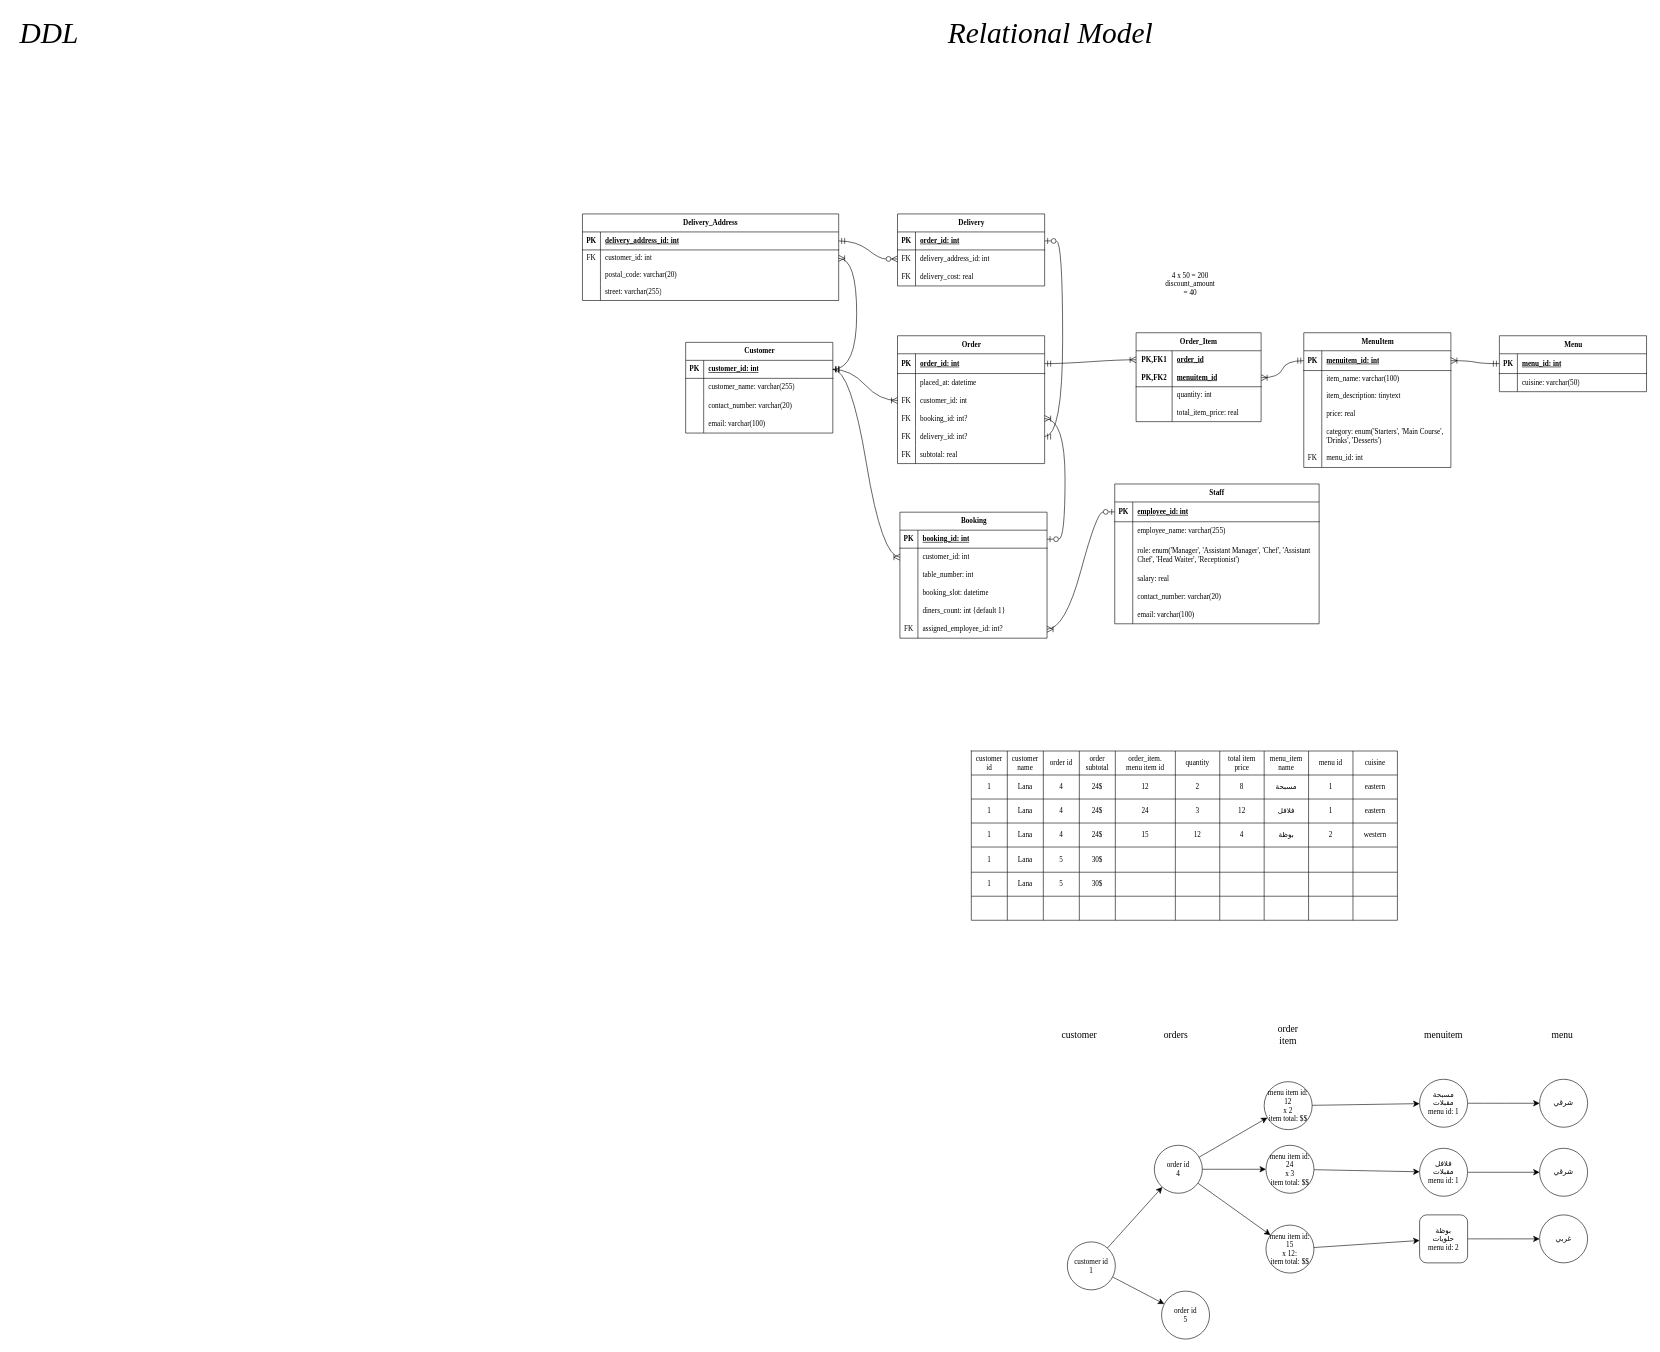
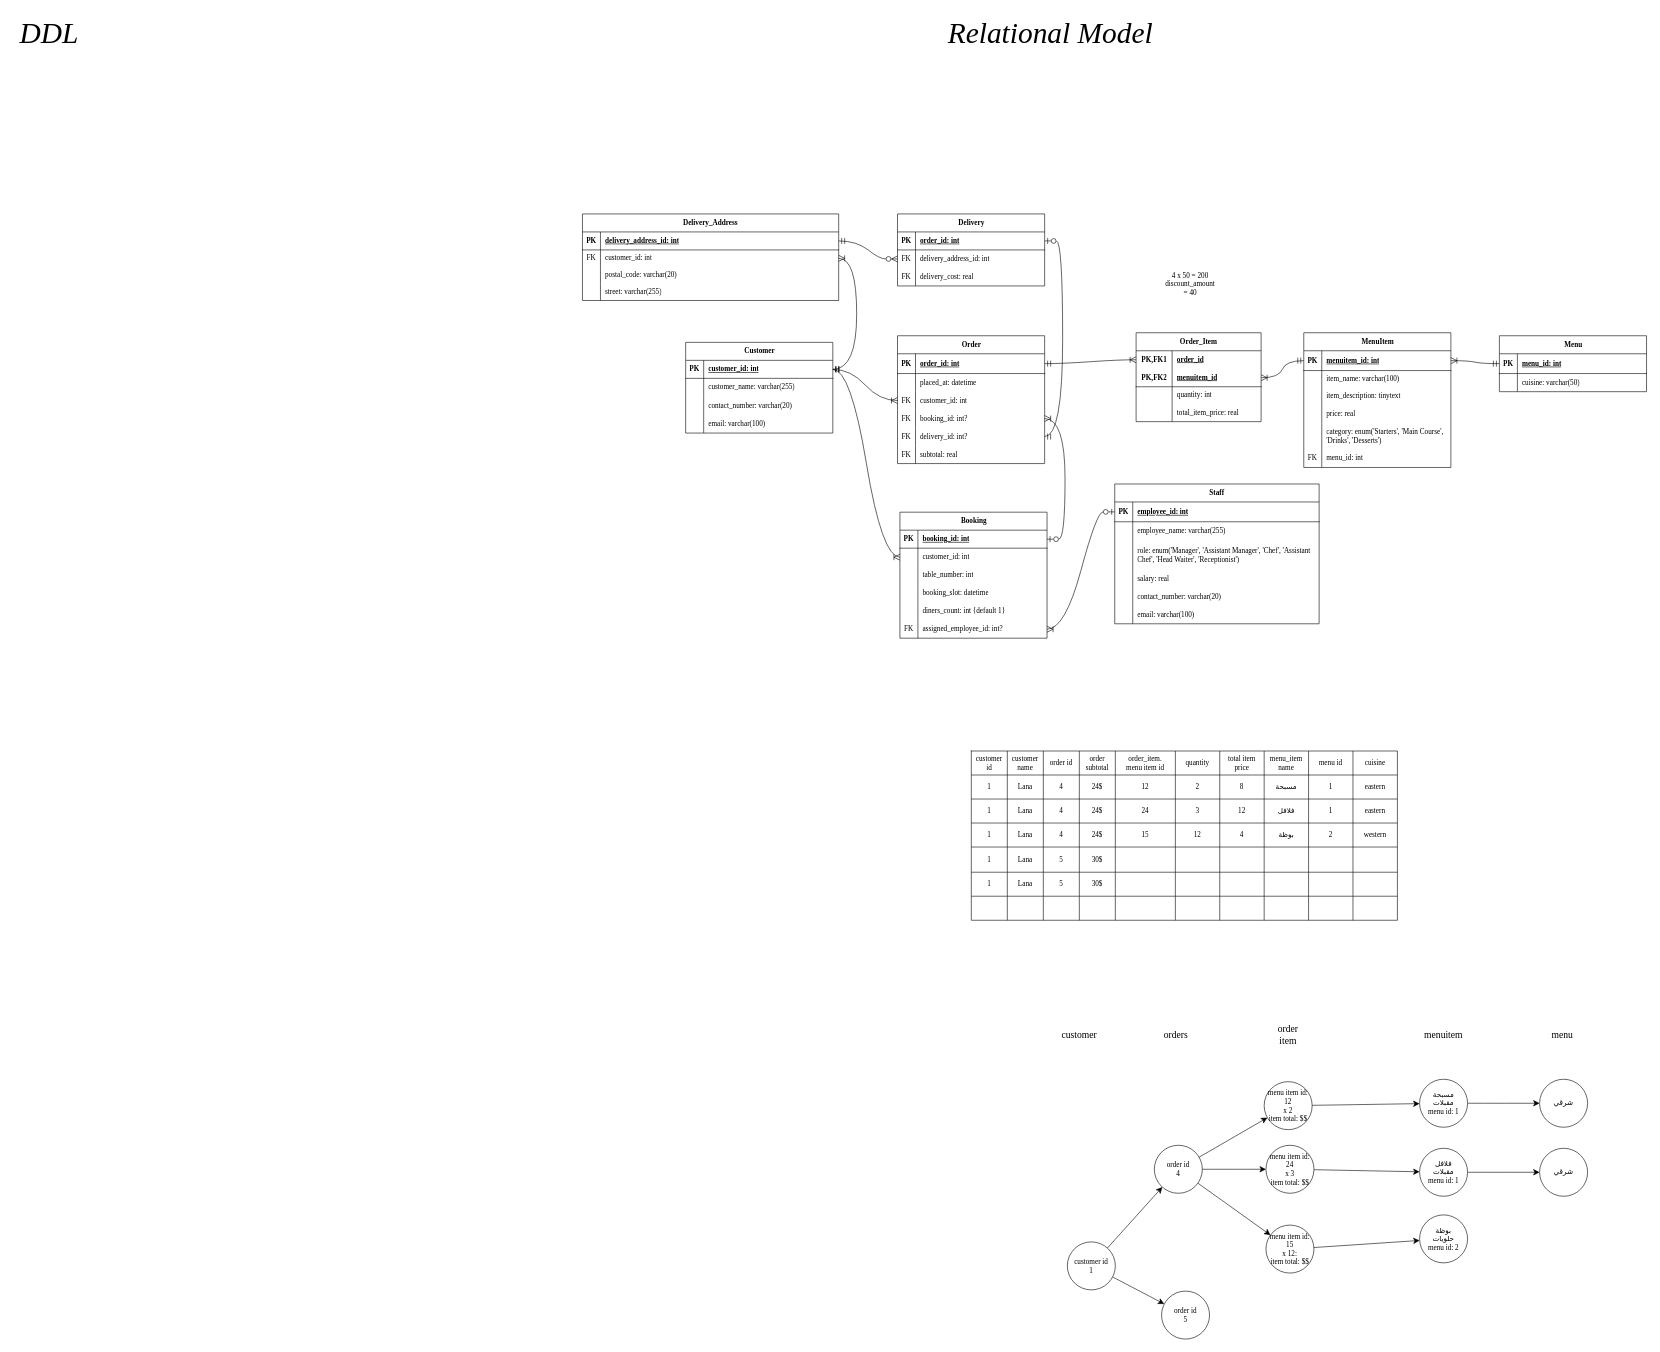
(1443, 1239) -> (1443, 1239)
(1532, 1239) -> none
(1563, 1239) -> none
